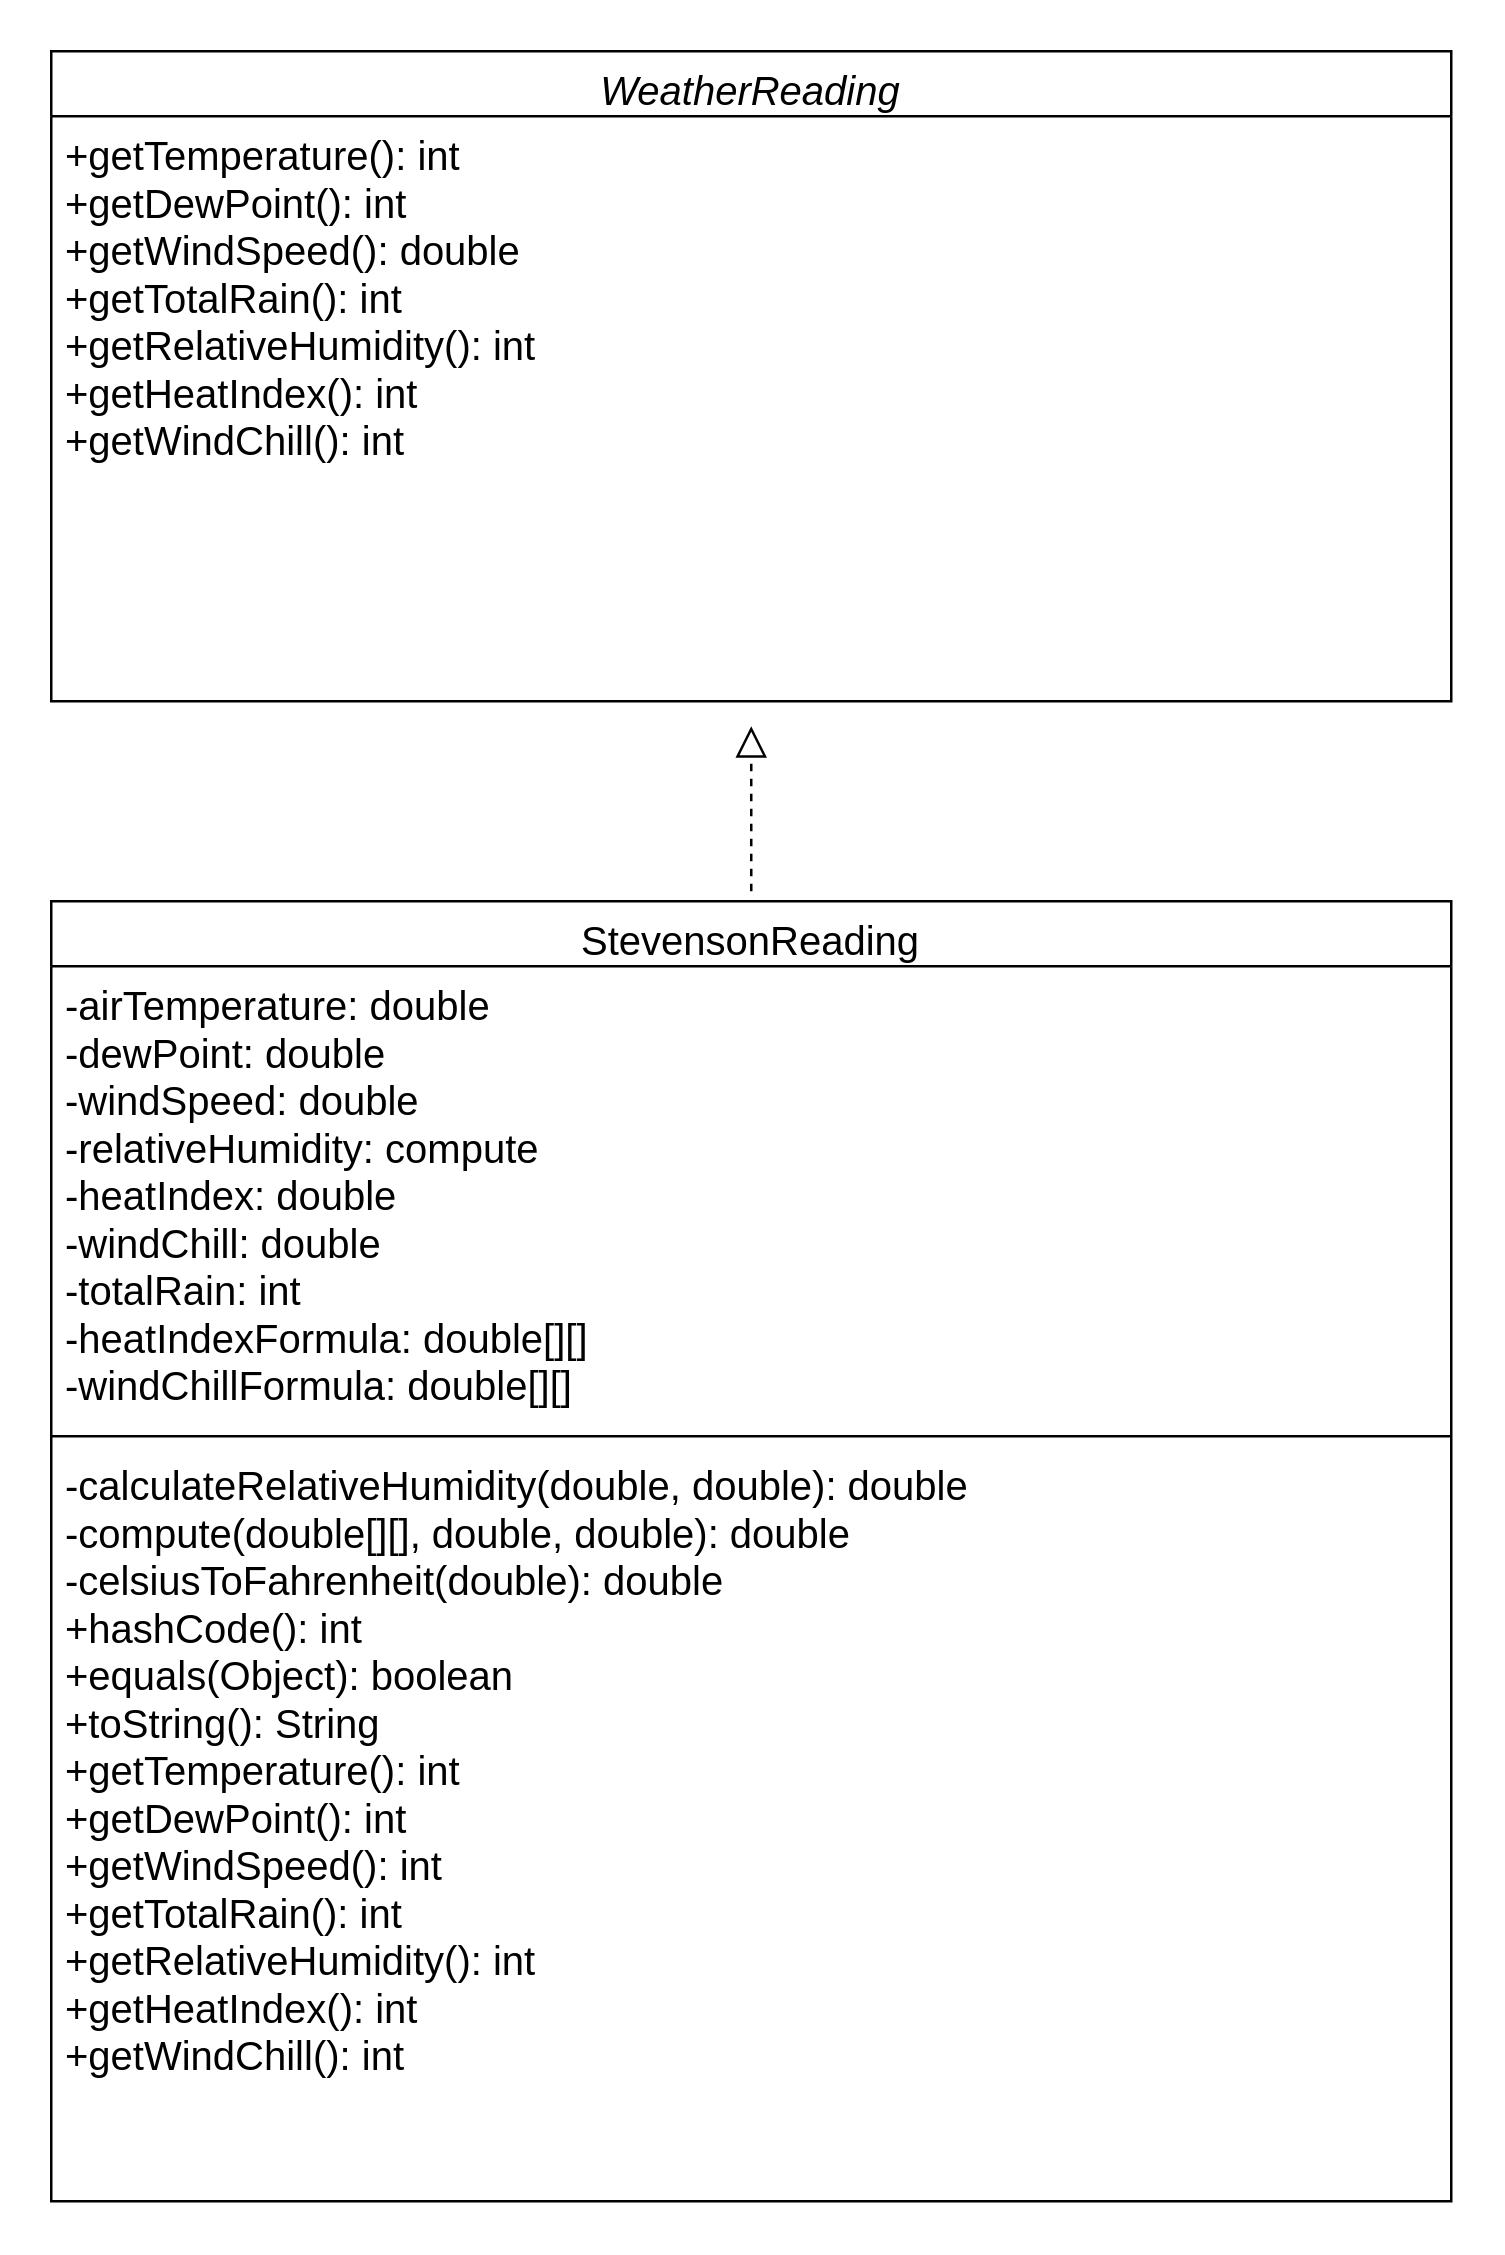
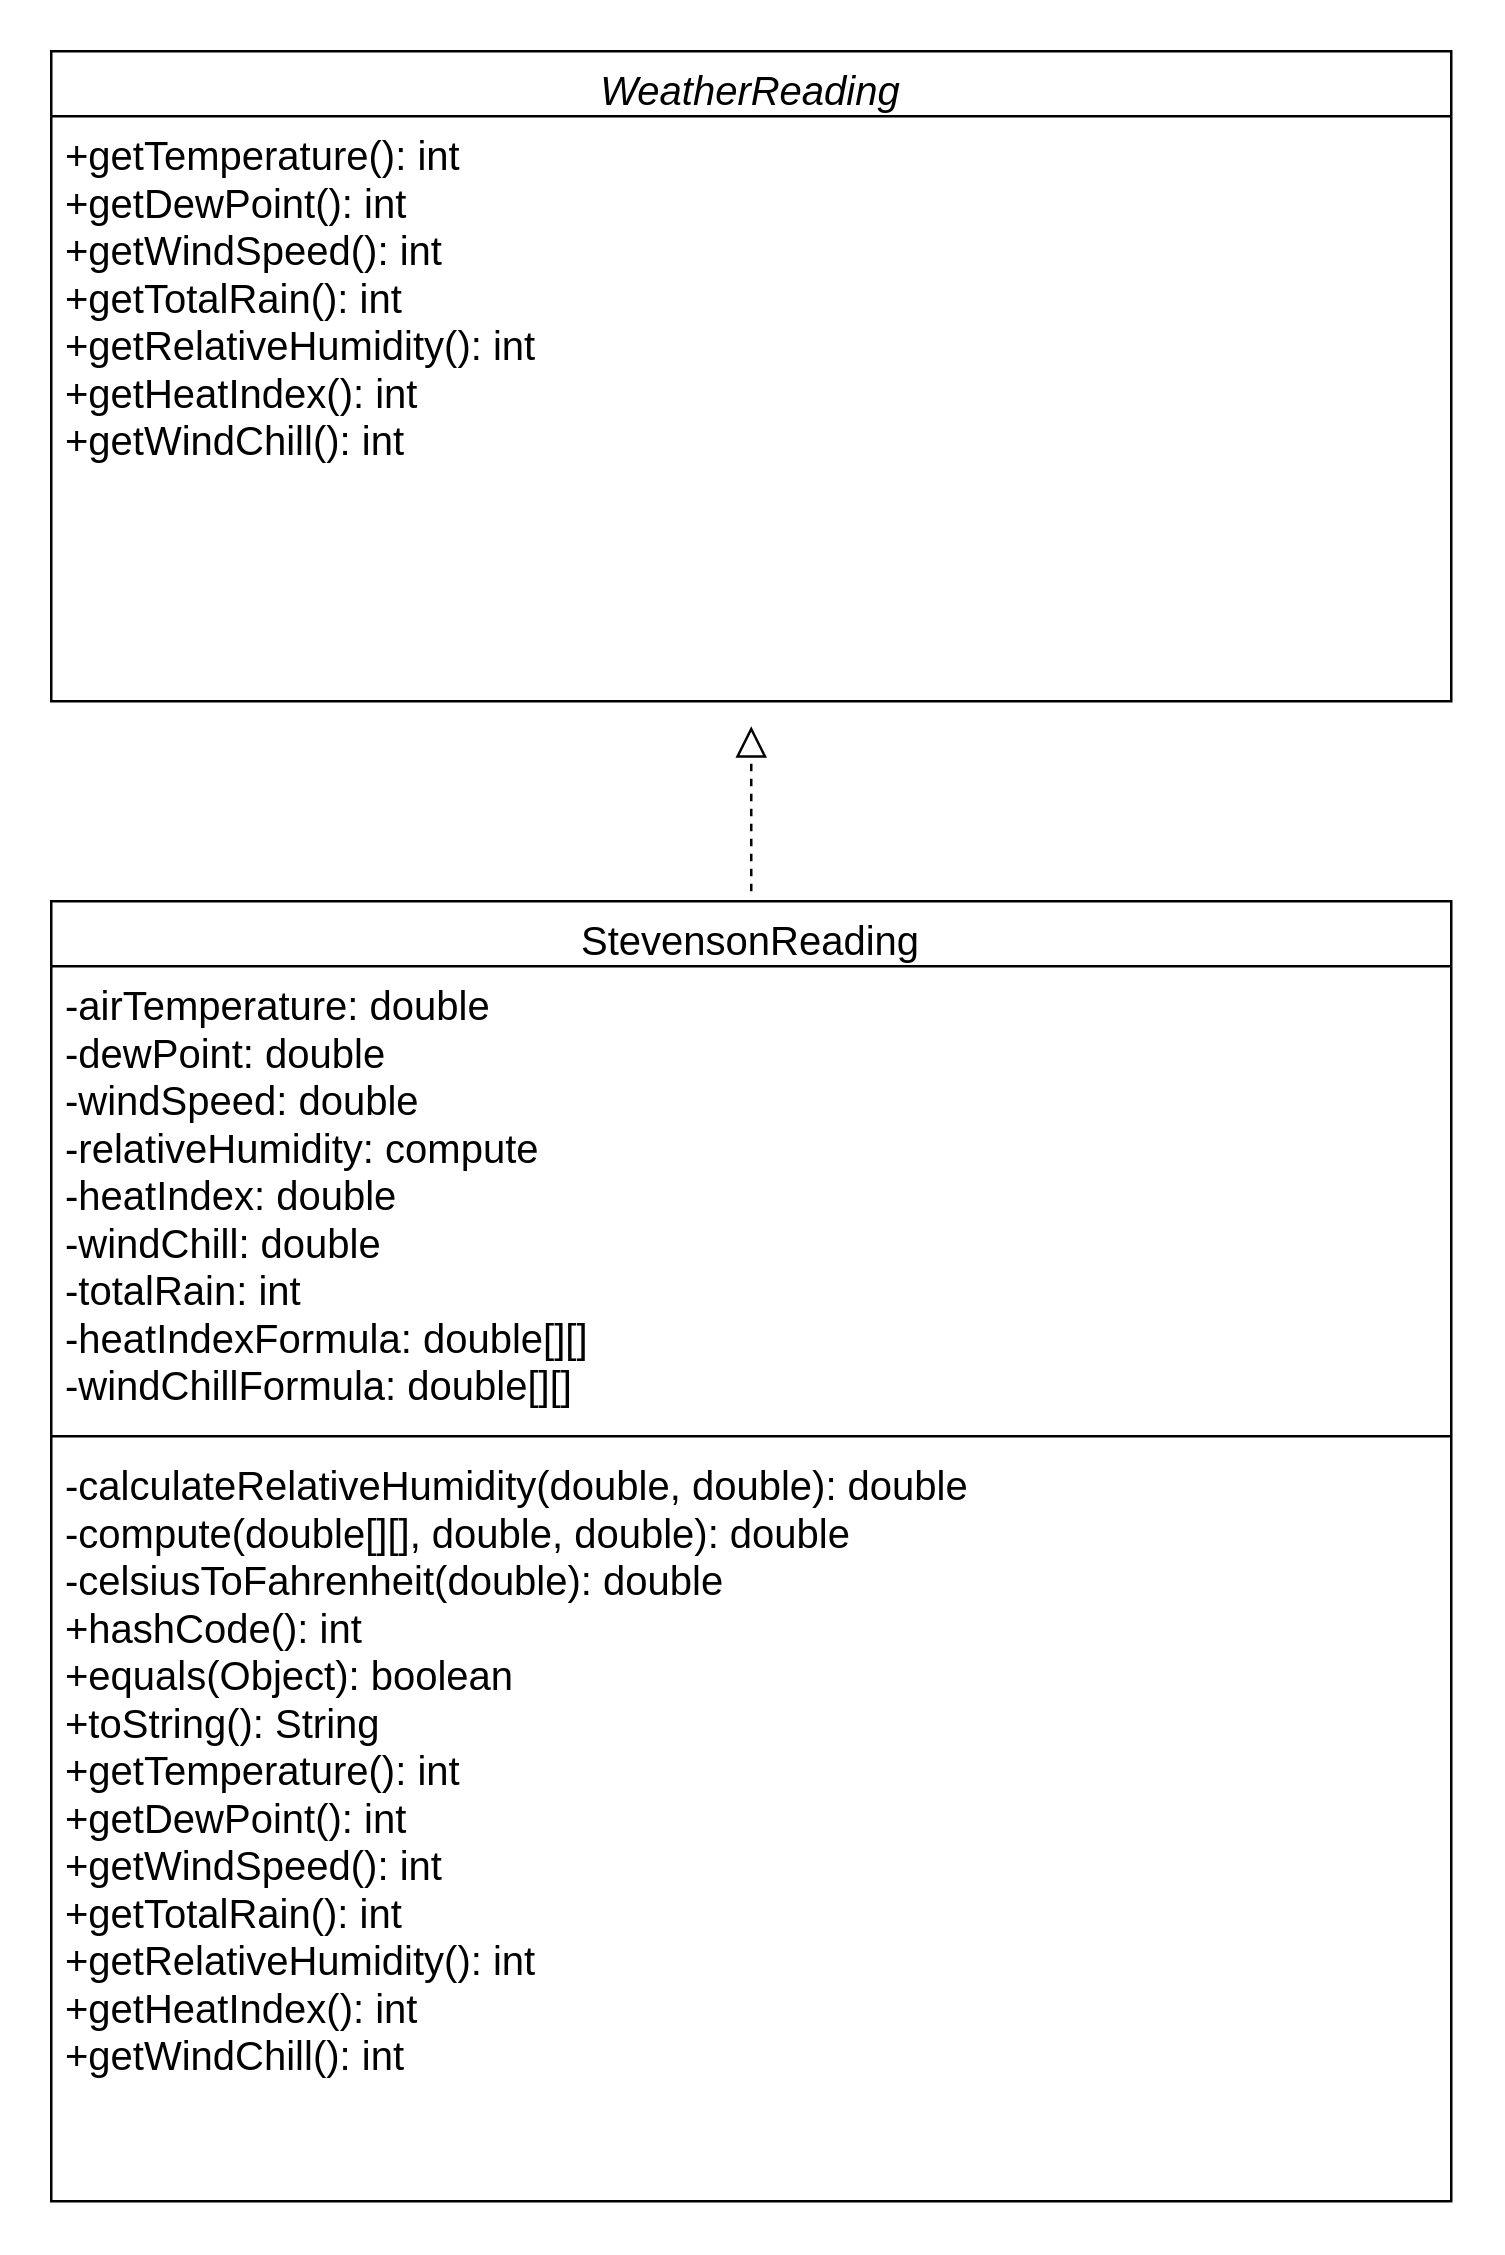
(296, 157) -> (296, 157)
